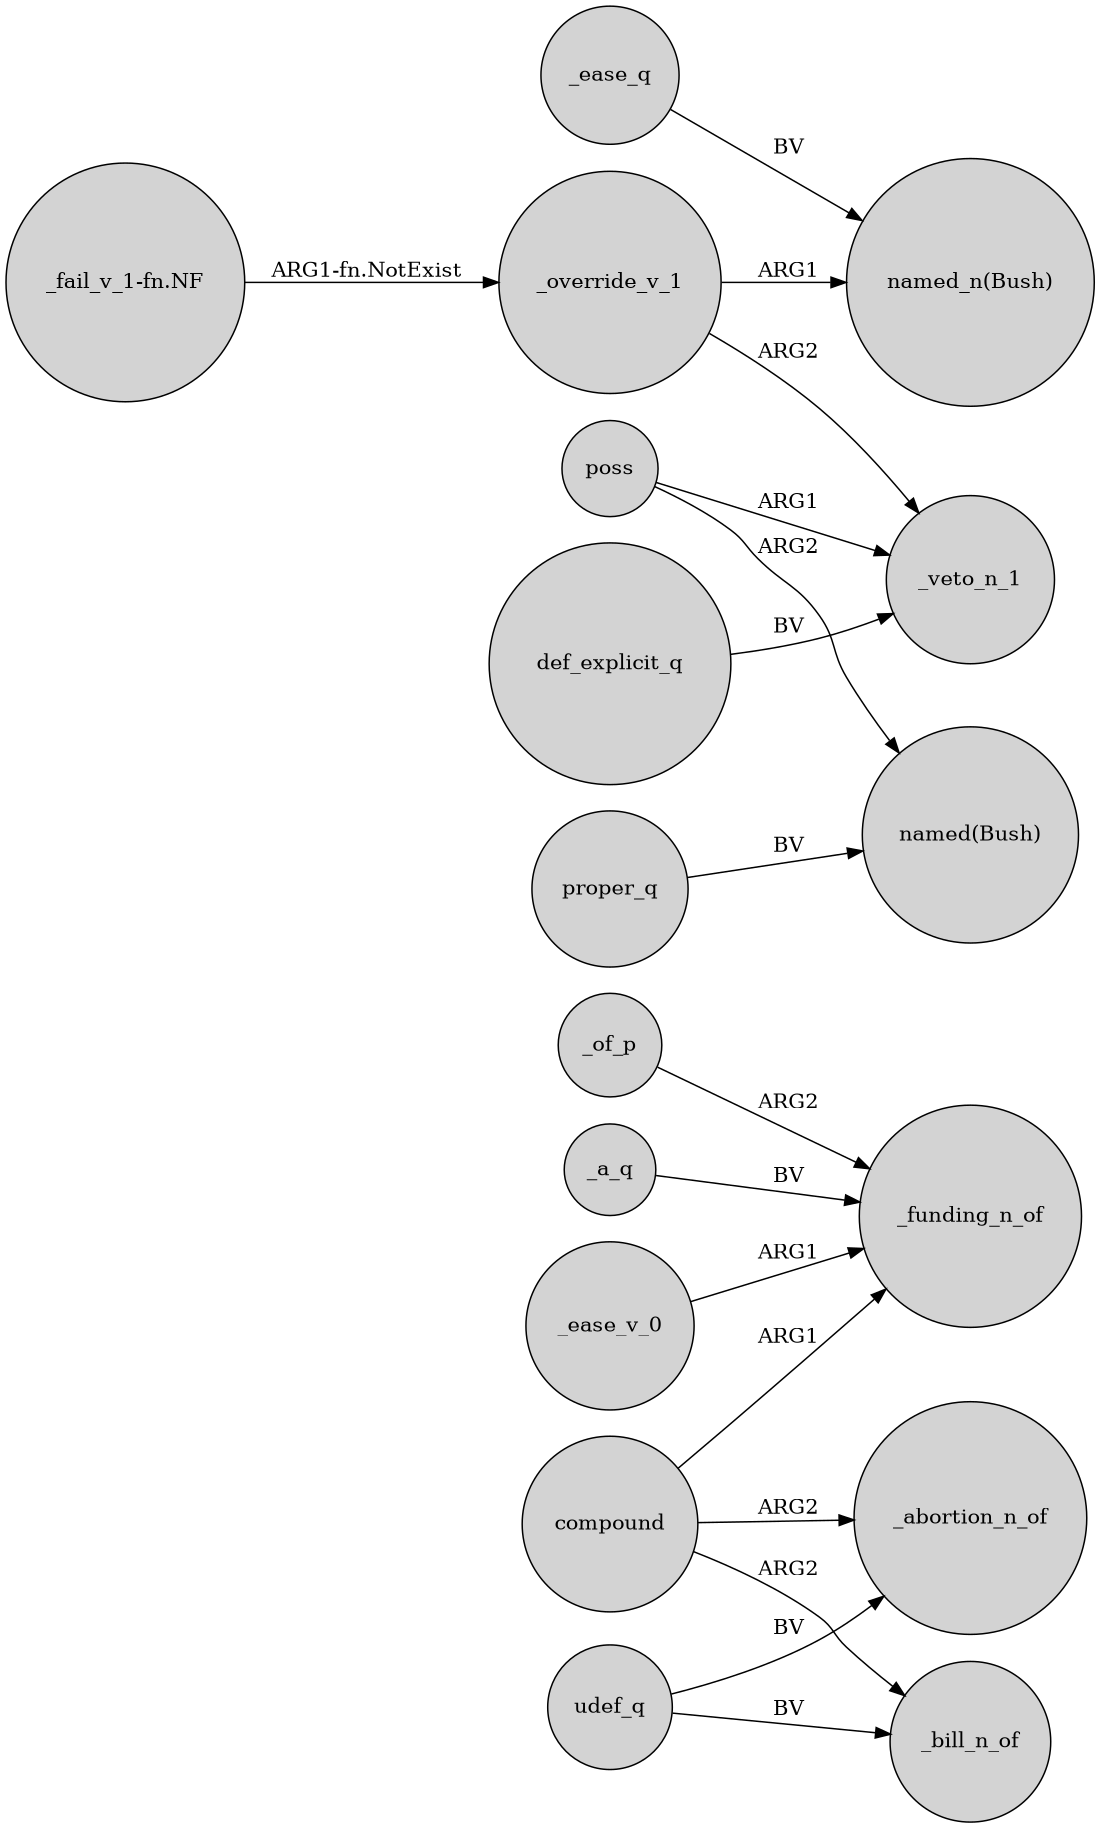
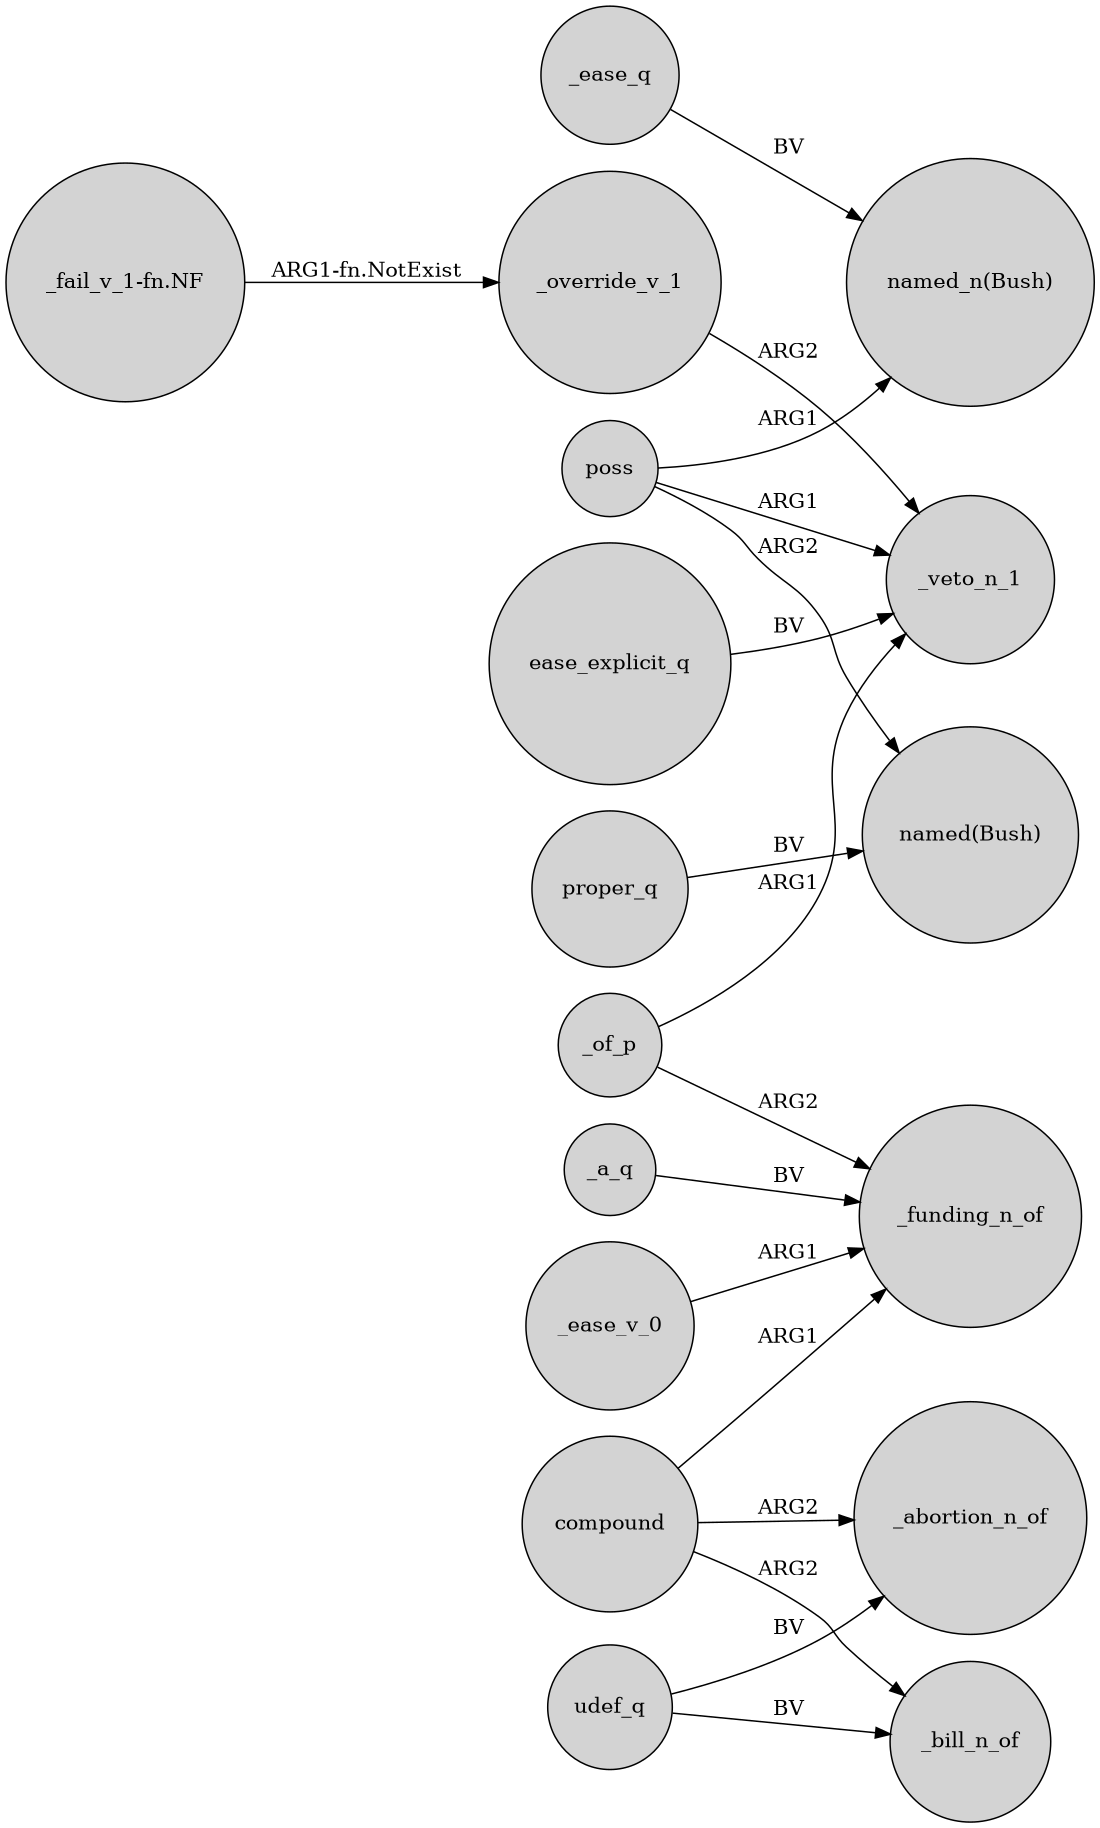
(776, 282) -> (776, 448)
(610, 664) -> (610, 664)
none -> (830, 867)
